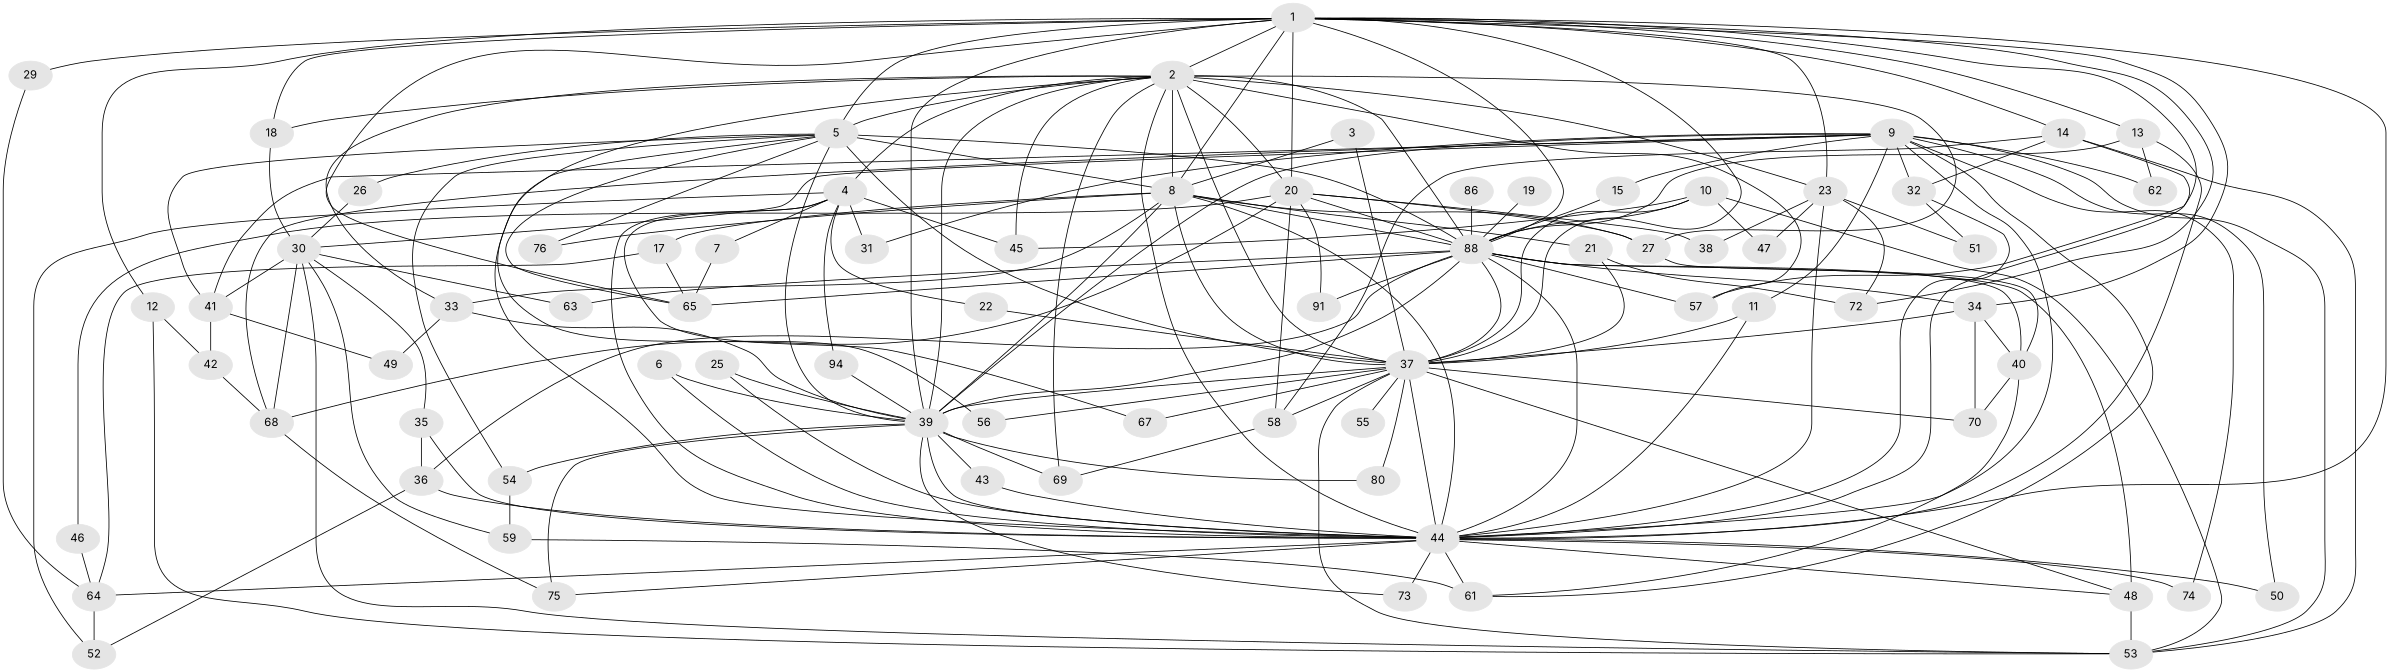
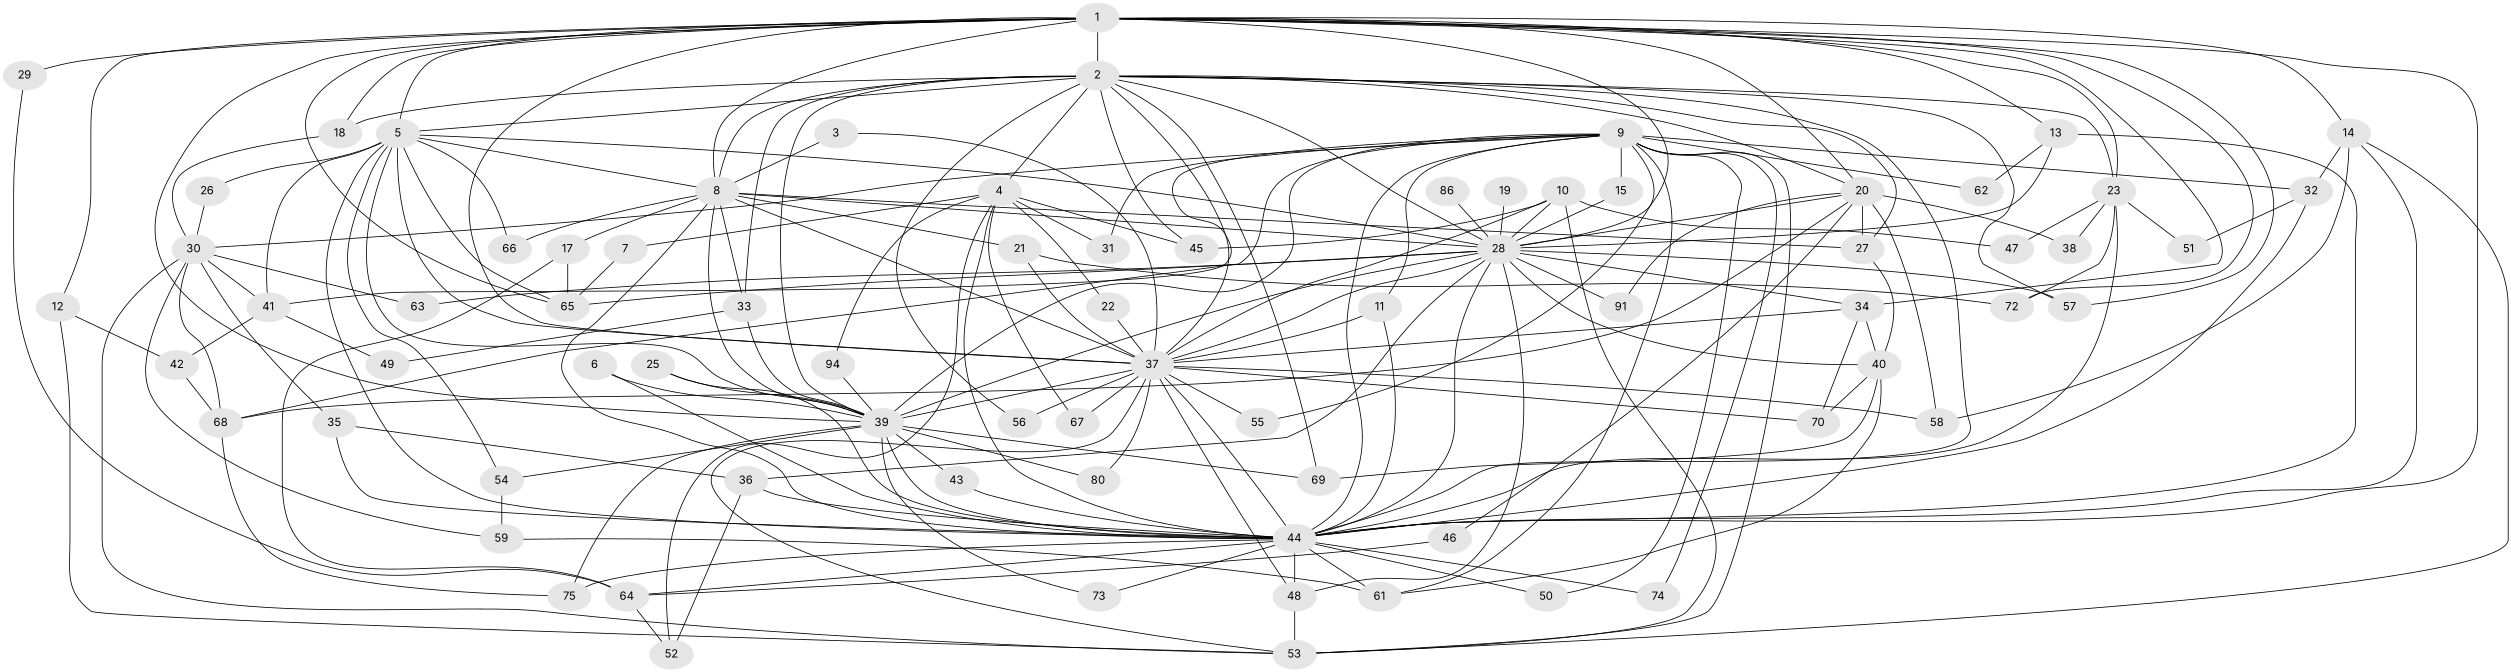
(540, 249) -> (510, 249)
(1472, 249) -> (1499, 249)
none -> (1525, 325)
(1168, 452) -> (1772, 452)
